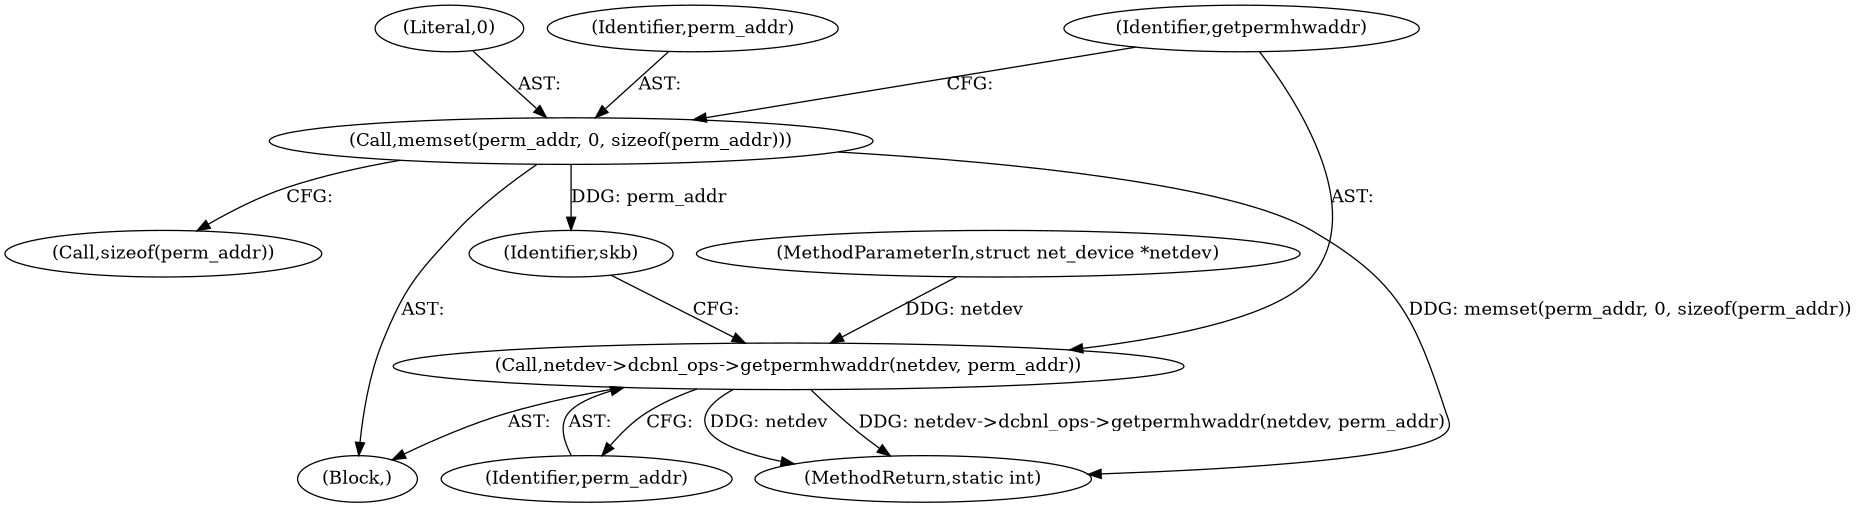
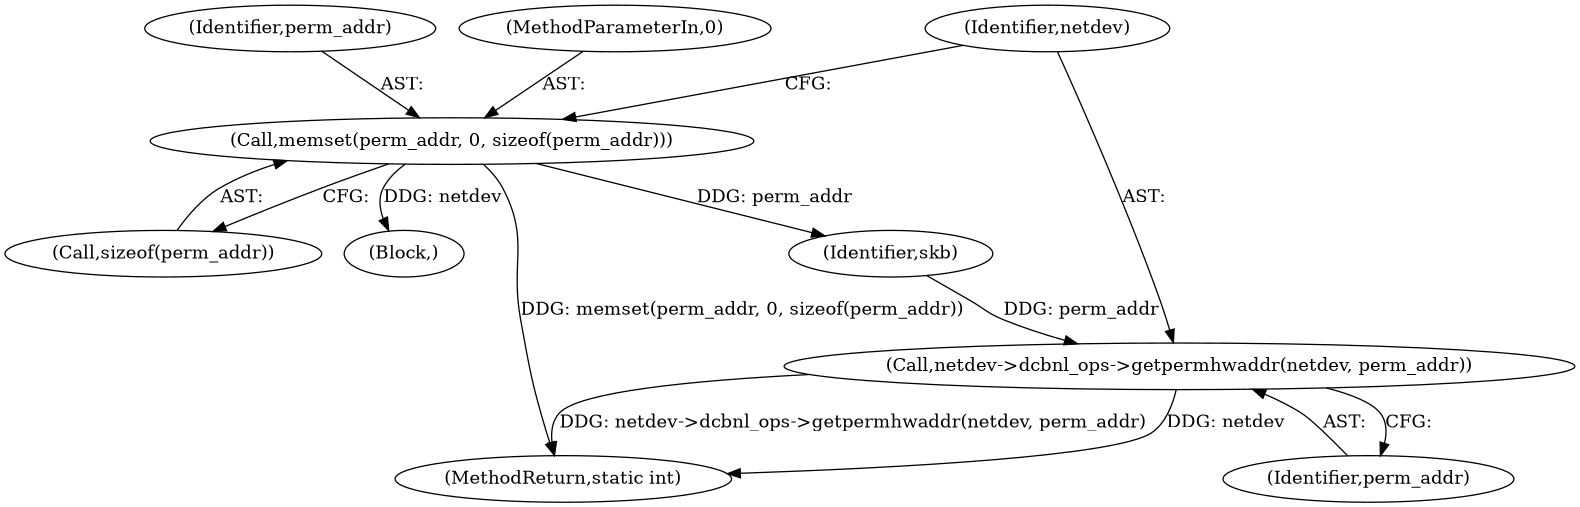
(449, 28) -> (615, 28)
(1242, 28) -> (1047, 28)
none -> (219, 188)
(998, 254) -> none
(426, 310) -> (443, 197)
(719, 310) -> (1082, 310)
(511, 412) -> none
